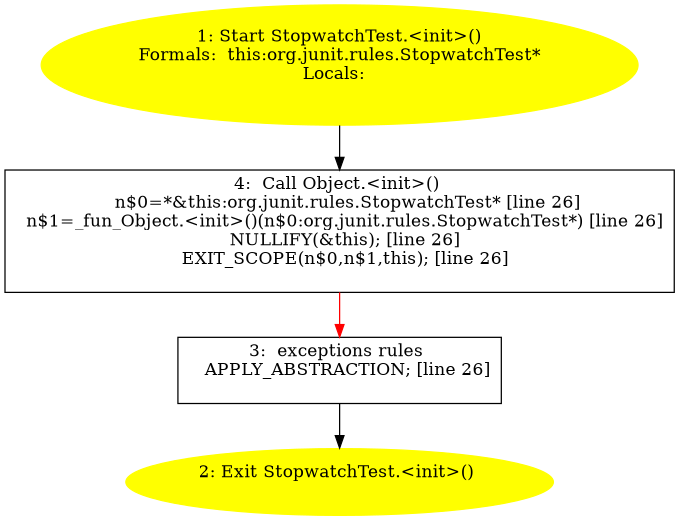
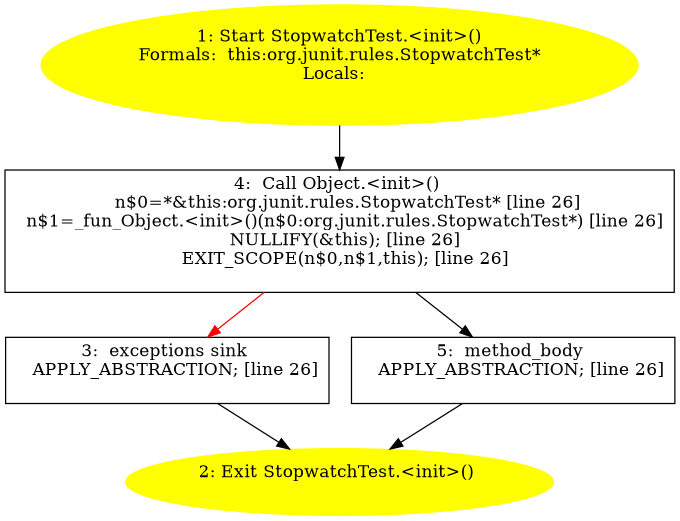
(340, 370) -> (167, 370)
none -> (513, 370)
